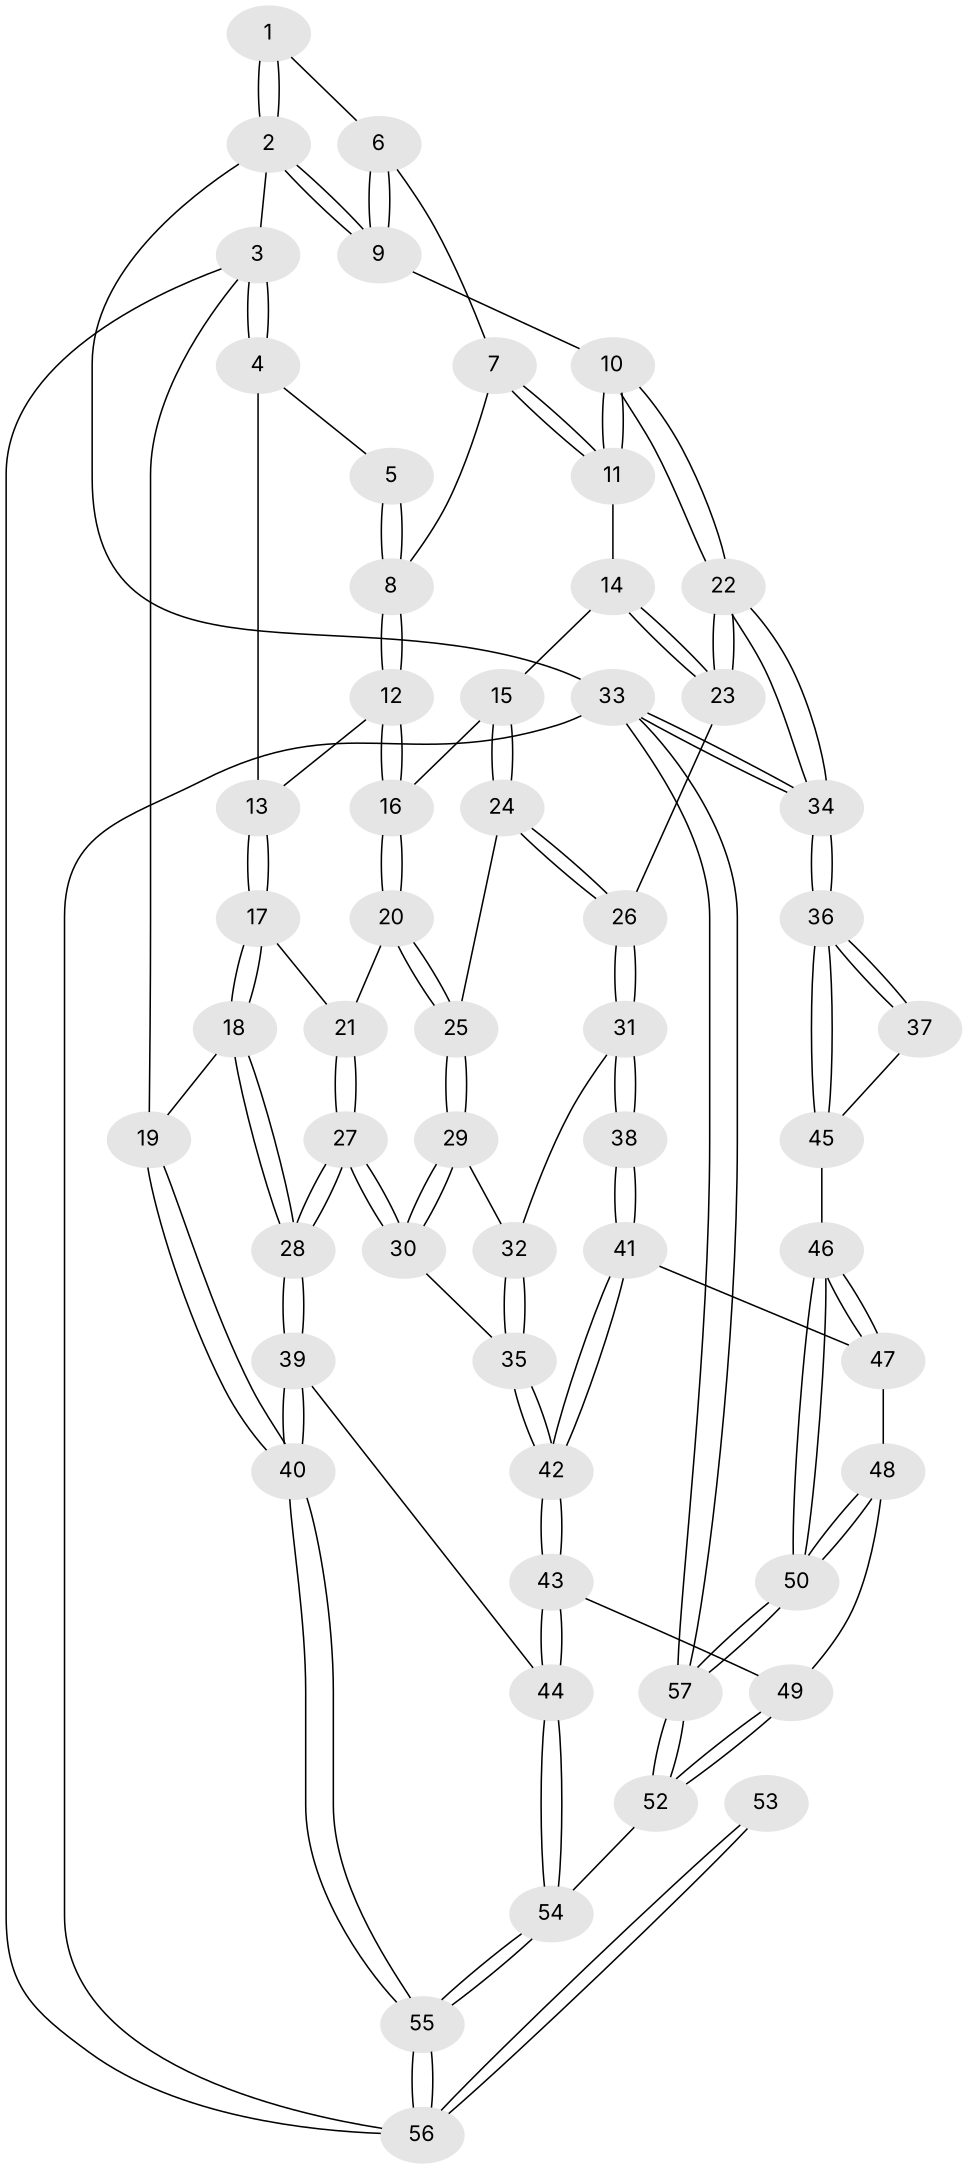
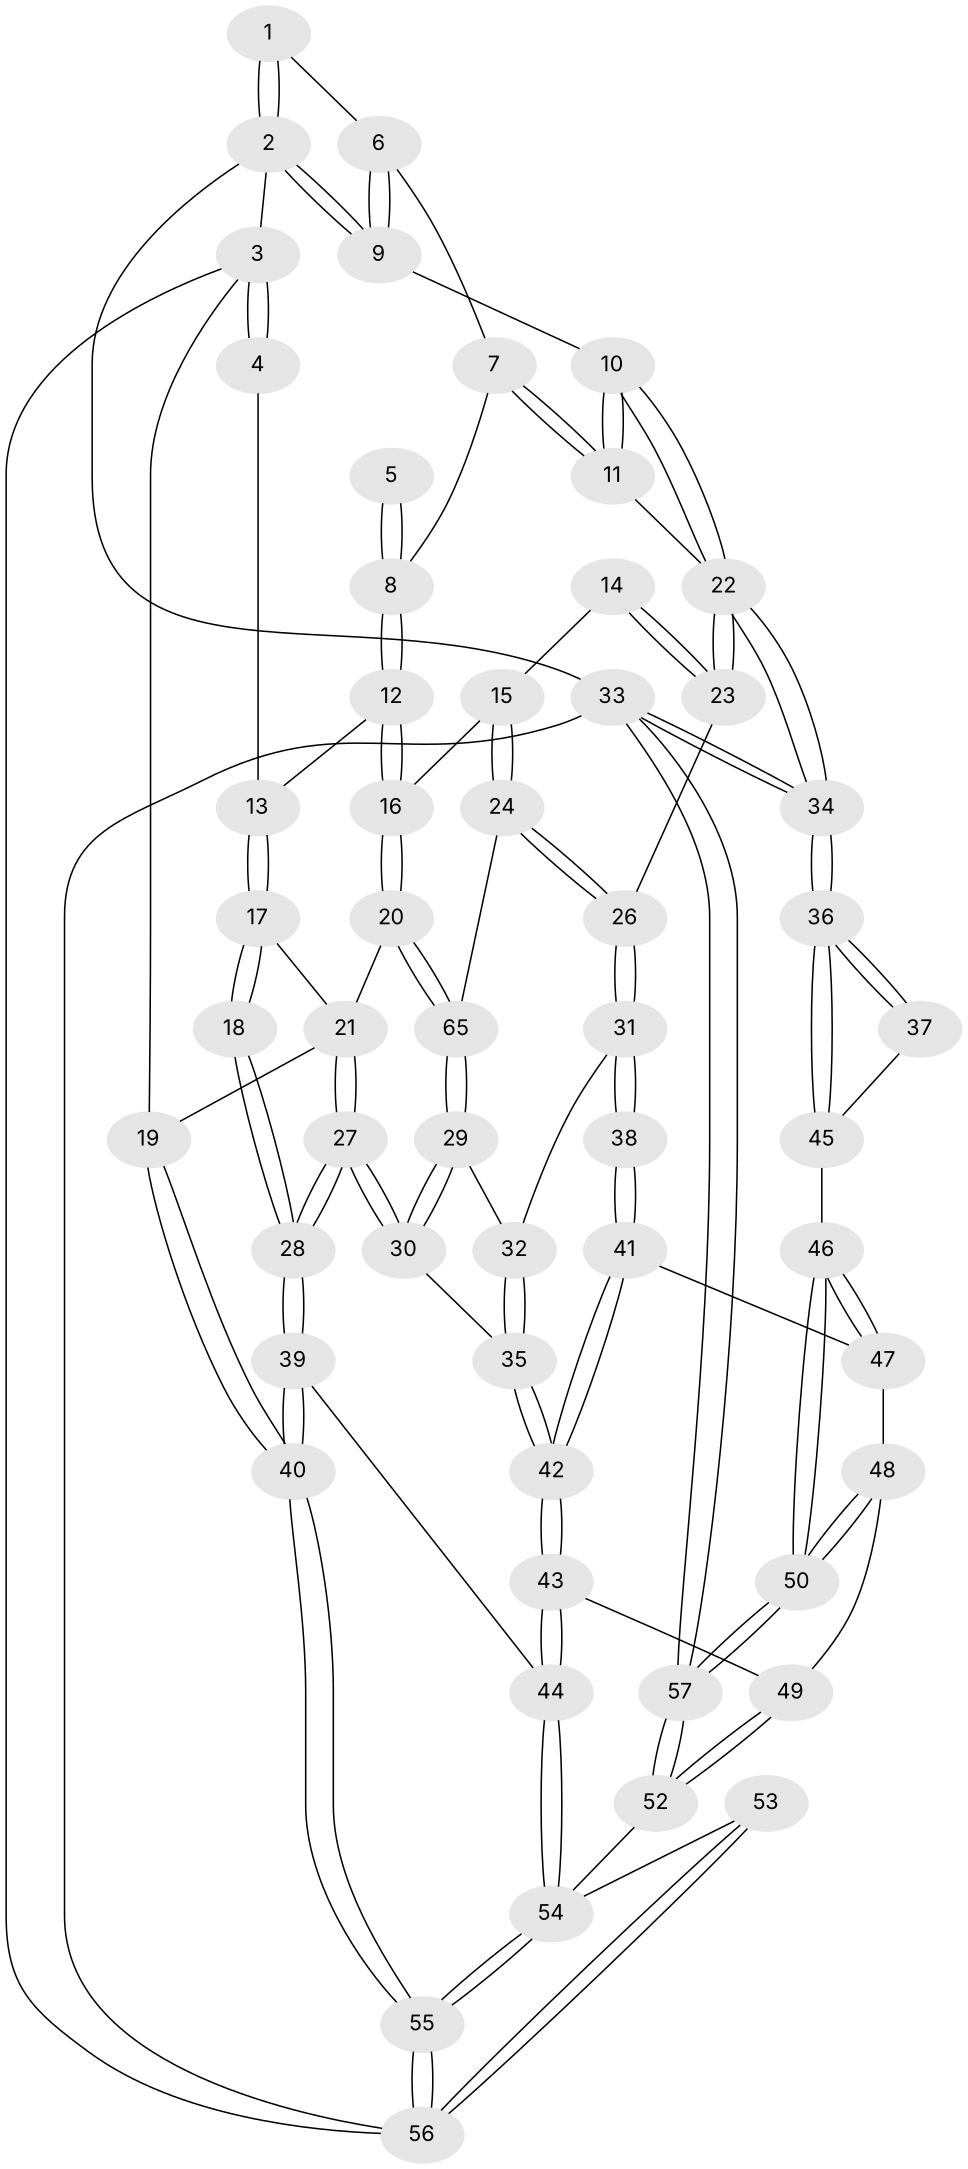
(325, 421) -> none
(613, 532) -> (668, 531)
(456, 1029) -> (456, 1029)
(192, 1085) -> (230, 1094)
none -> (659, 1859)
